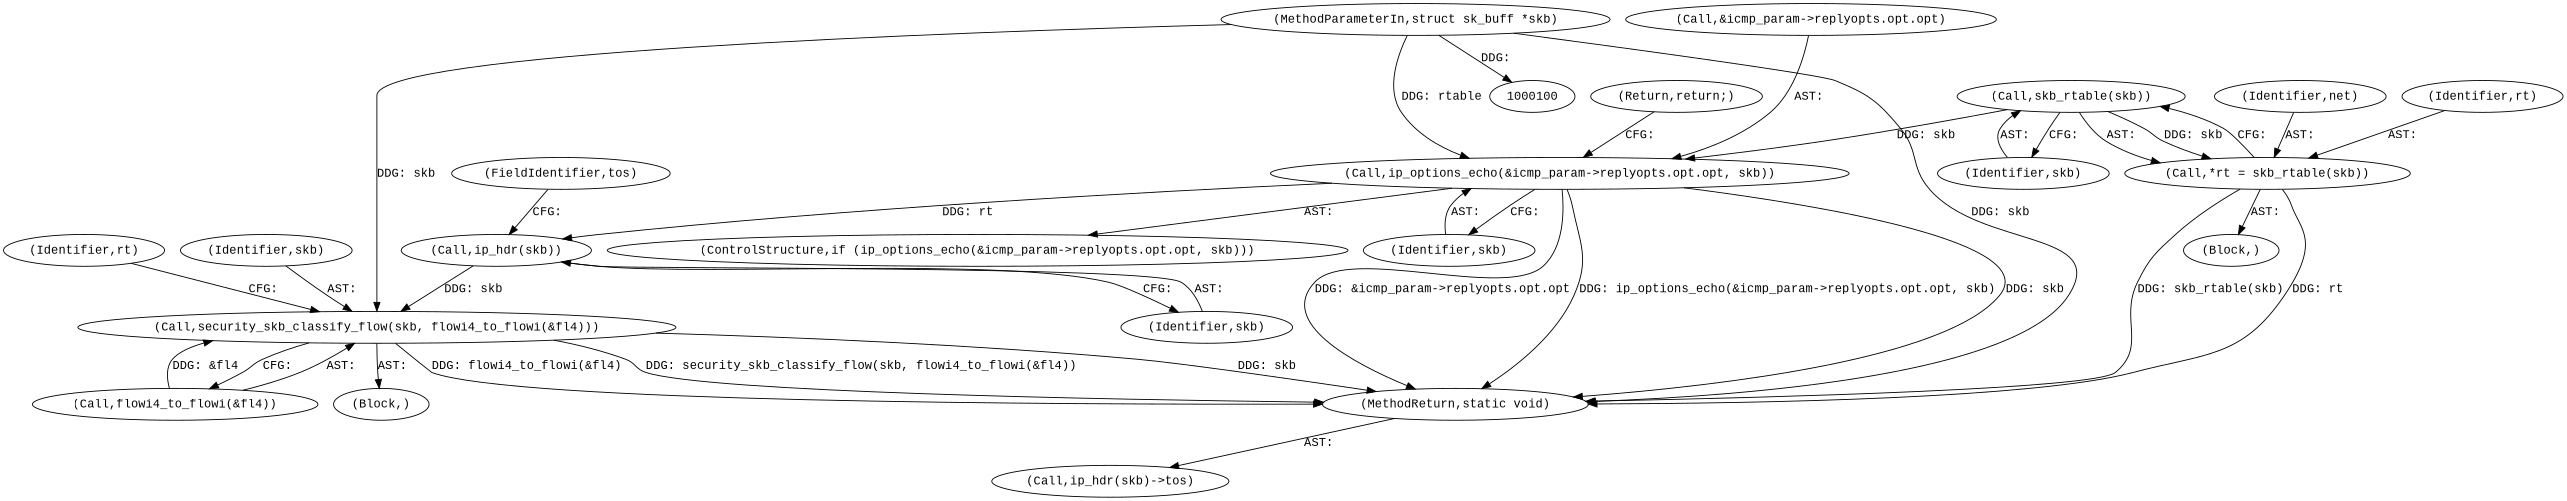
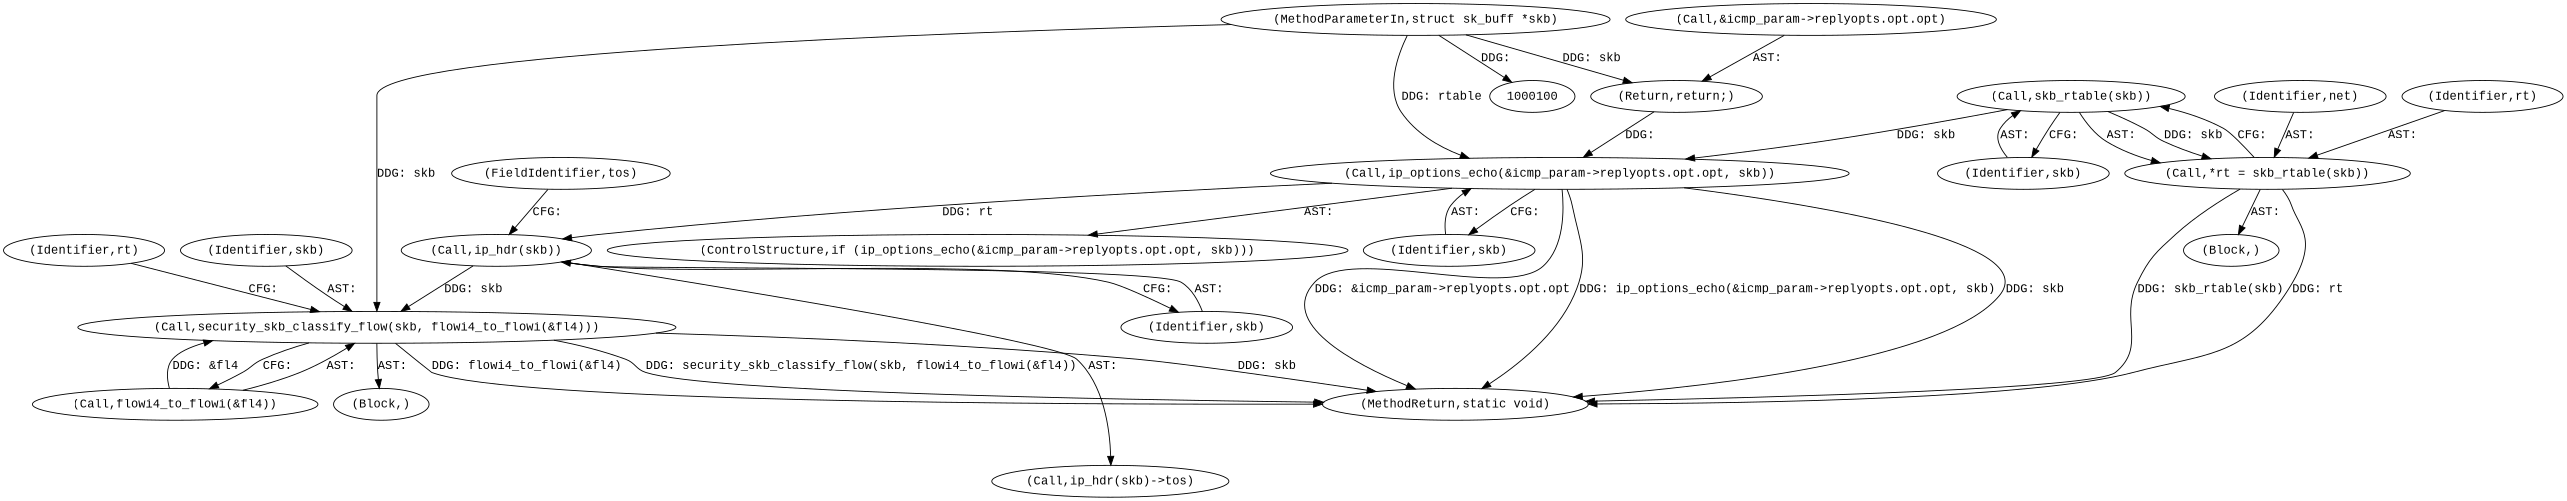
(1765, 116) -> (1747, 56)
(1644, 135) -> (1644, 135)
(2026, 237) -> (1545, 58)
(1286, 442) -> (873, 314)
